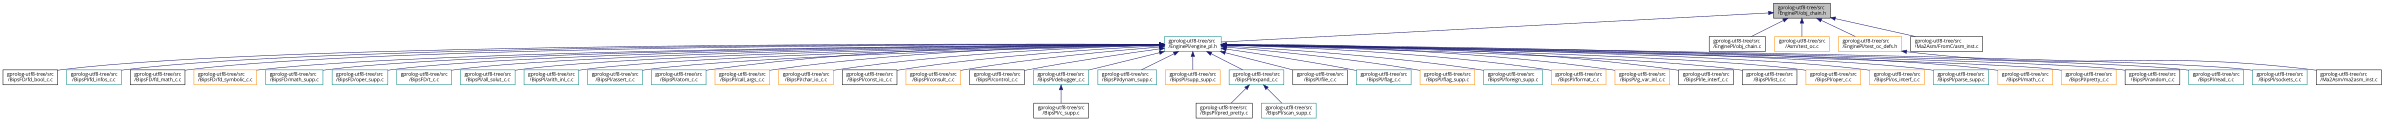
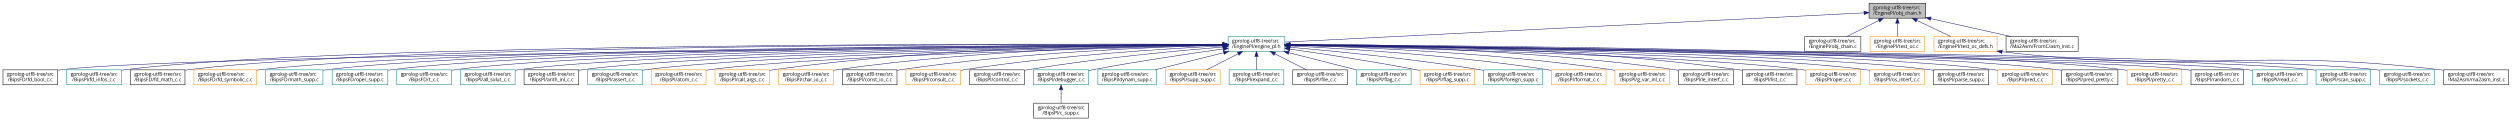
(1802, 44) -> (1897, 44)
(551, 77) -> (551, 77)
(679, 77) -> (679, 77)
(1961, 77) -> (1961, 77)
(2025, 77) -> (2025, 77)
(2152, 77) -> (2217, 77)
(1239, 96) -> (1676, 51)
(1274, 96) -> (1803, 53)
